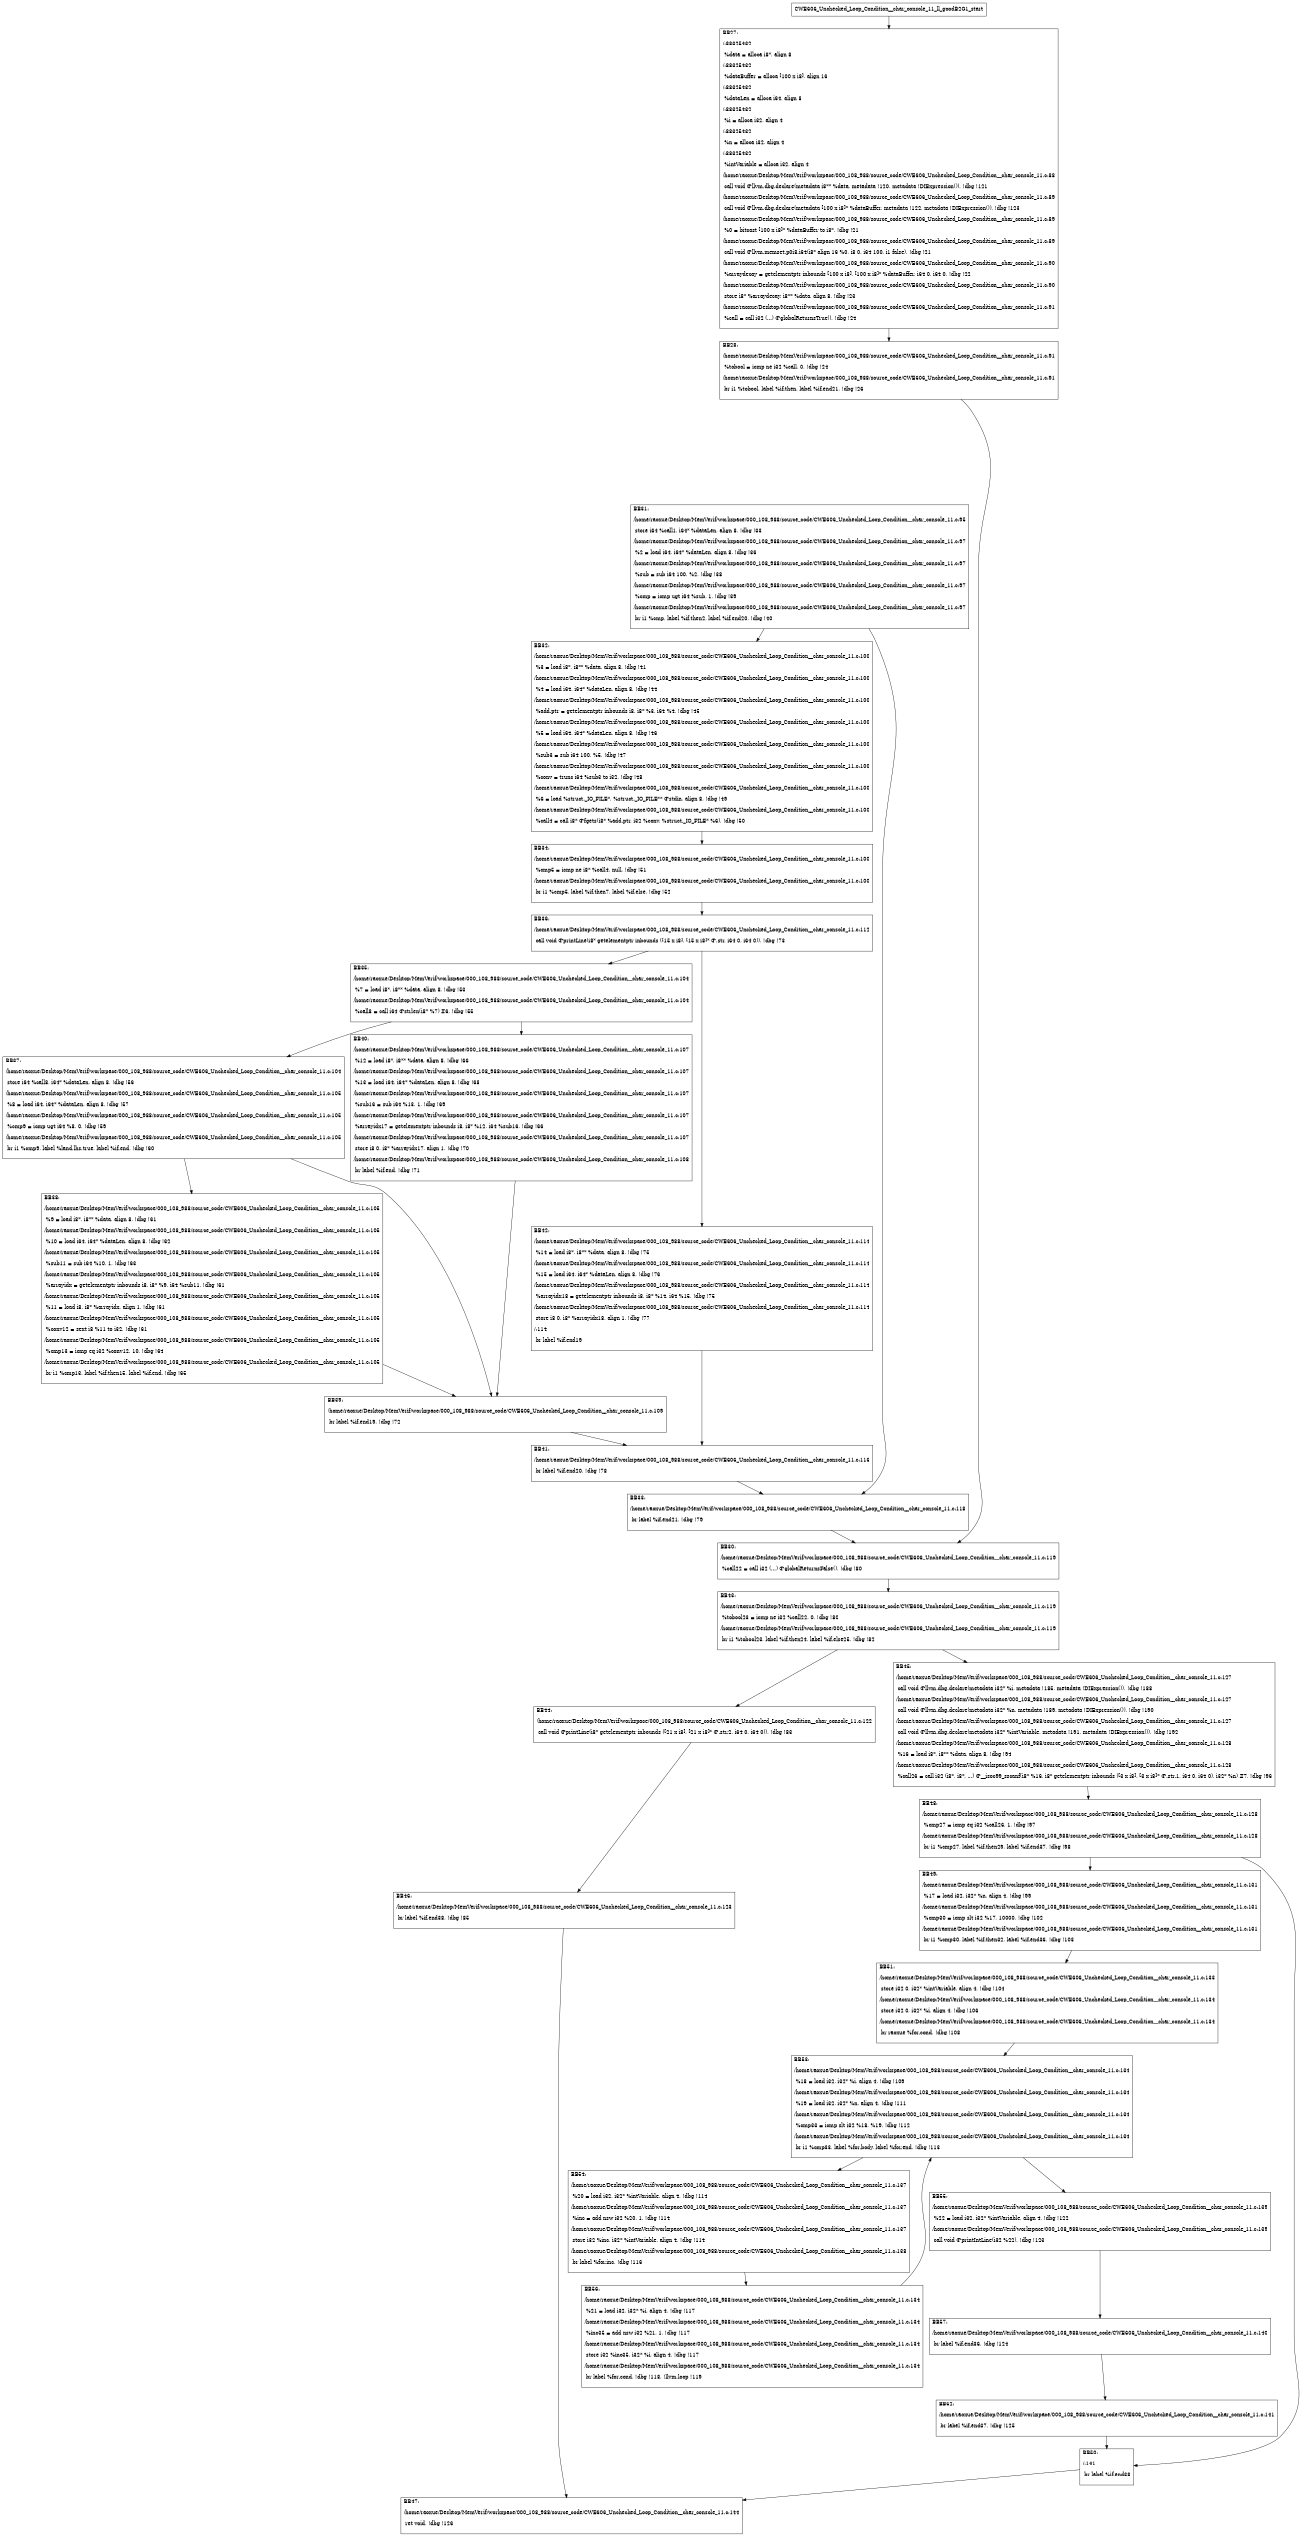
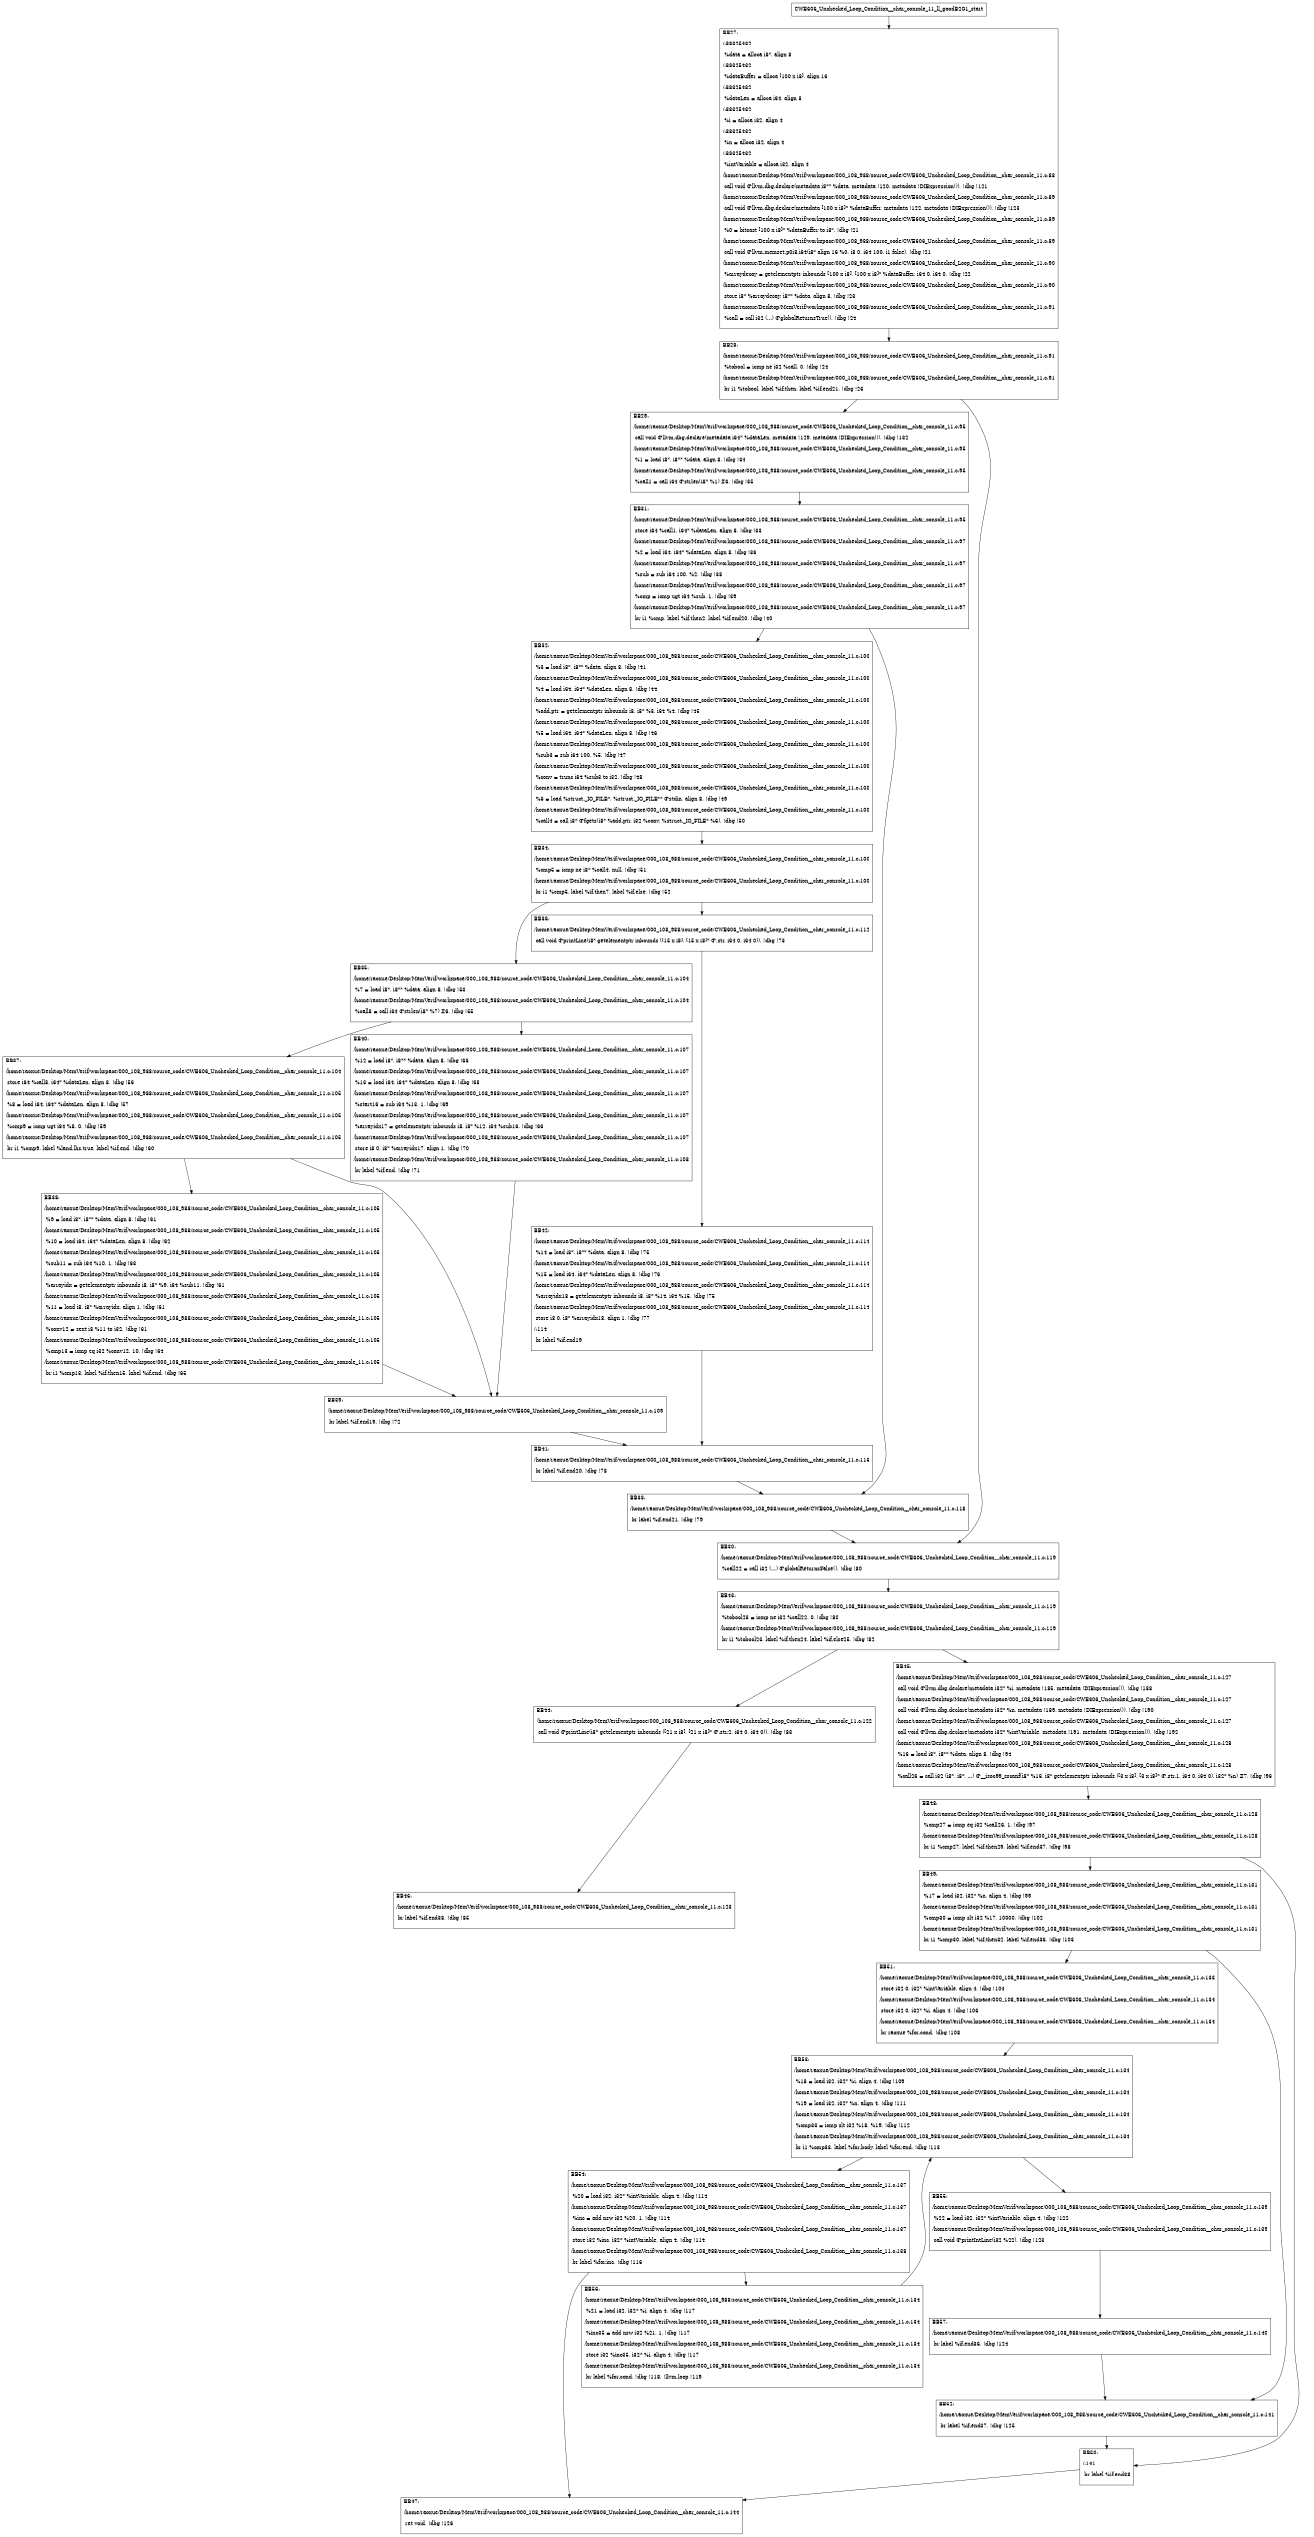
none -> (800, 452)
(630, 957) -> (522, 925)
(400, 1105) -> (401, 1105)
none -> (1281, 2169)
(558, 2211) -> (563, 2380)
